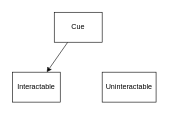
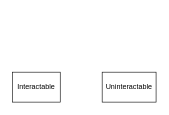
(78, 27) -> none
(58, 56) -> none
